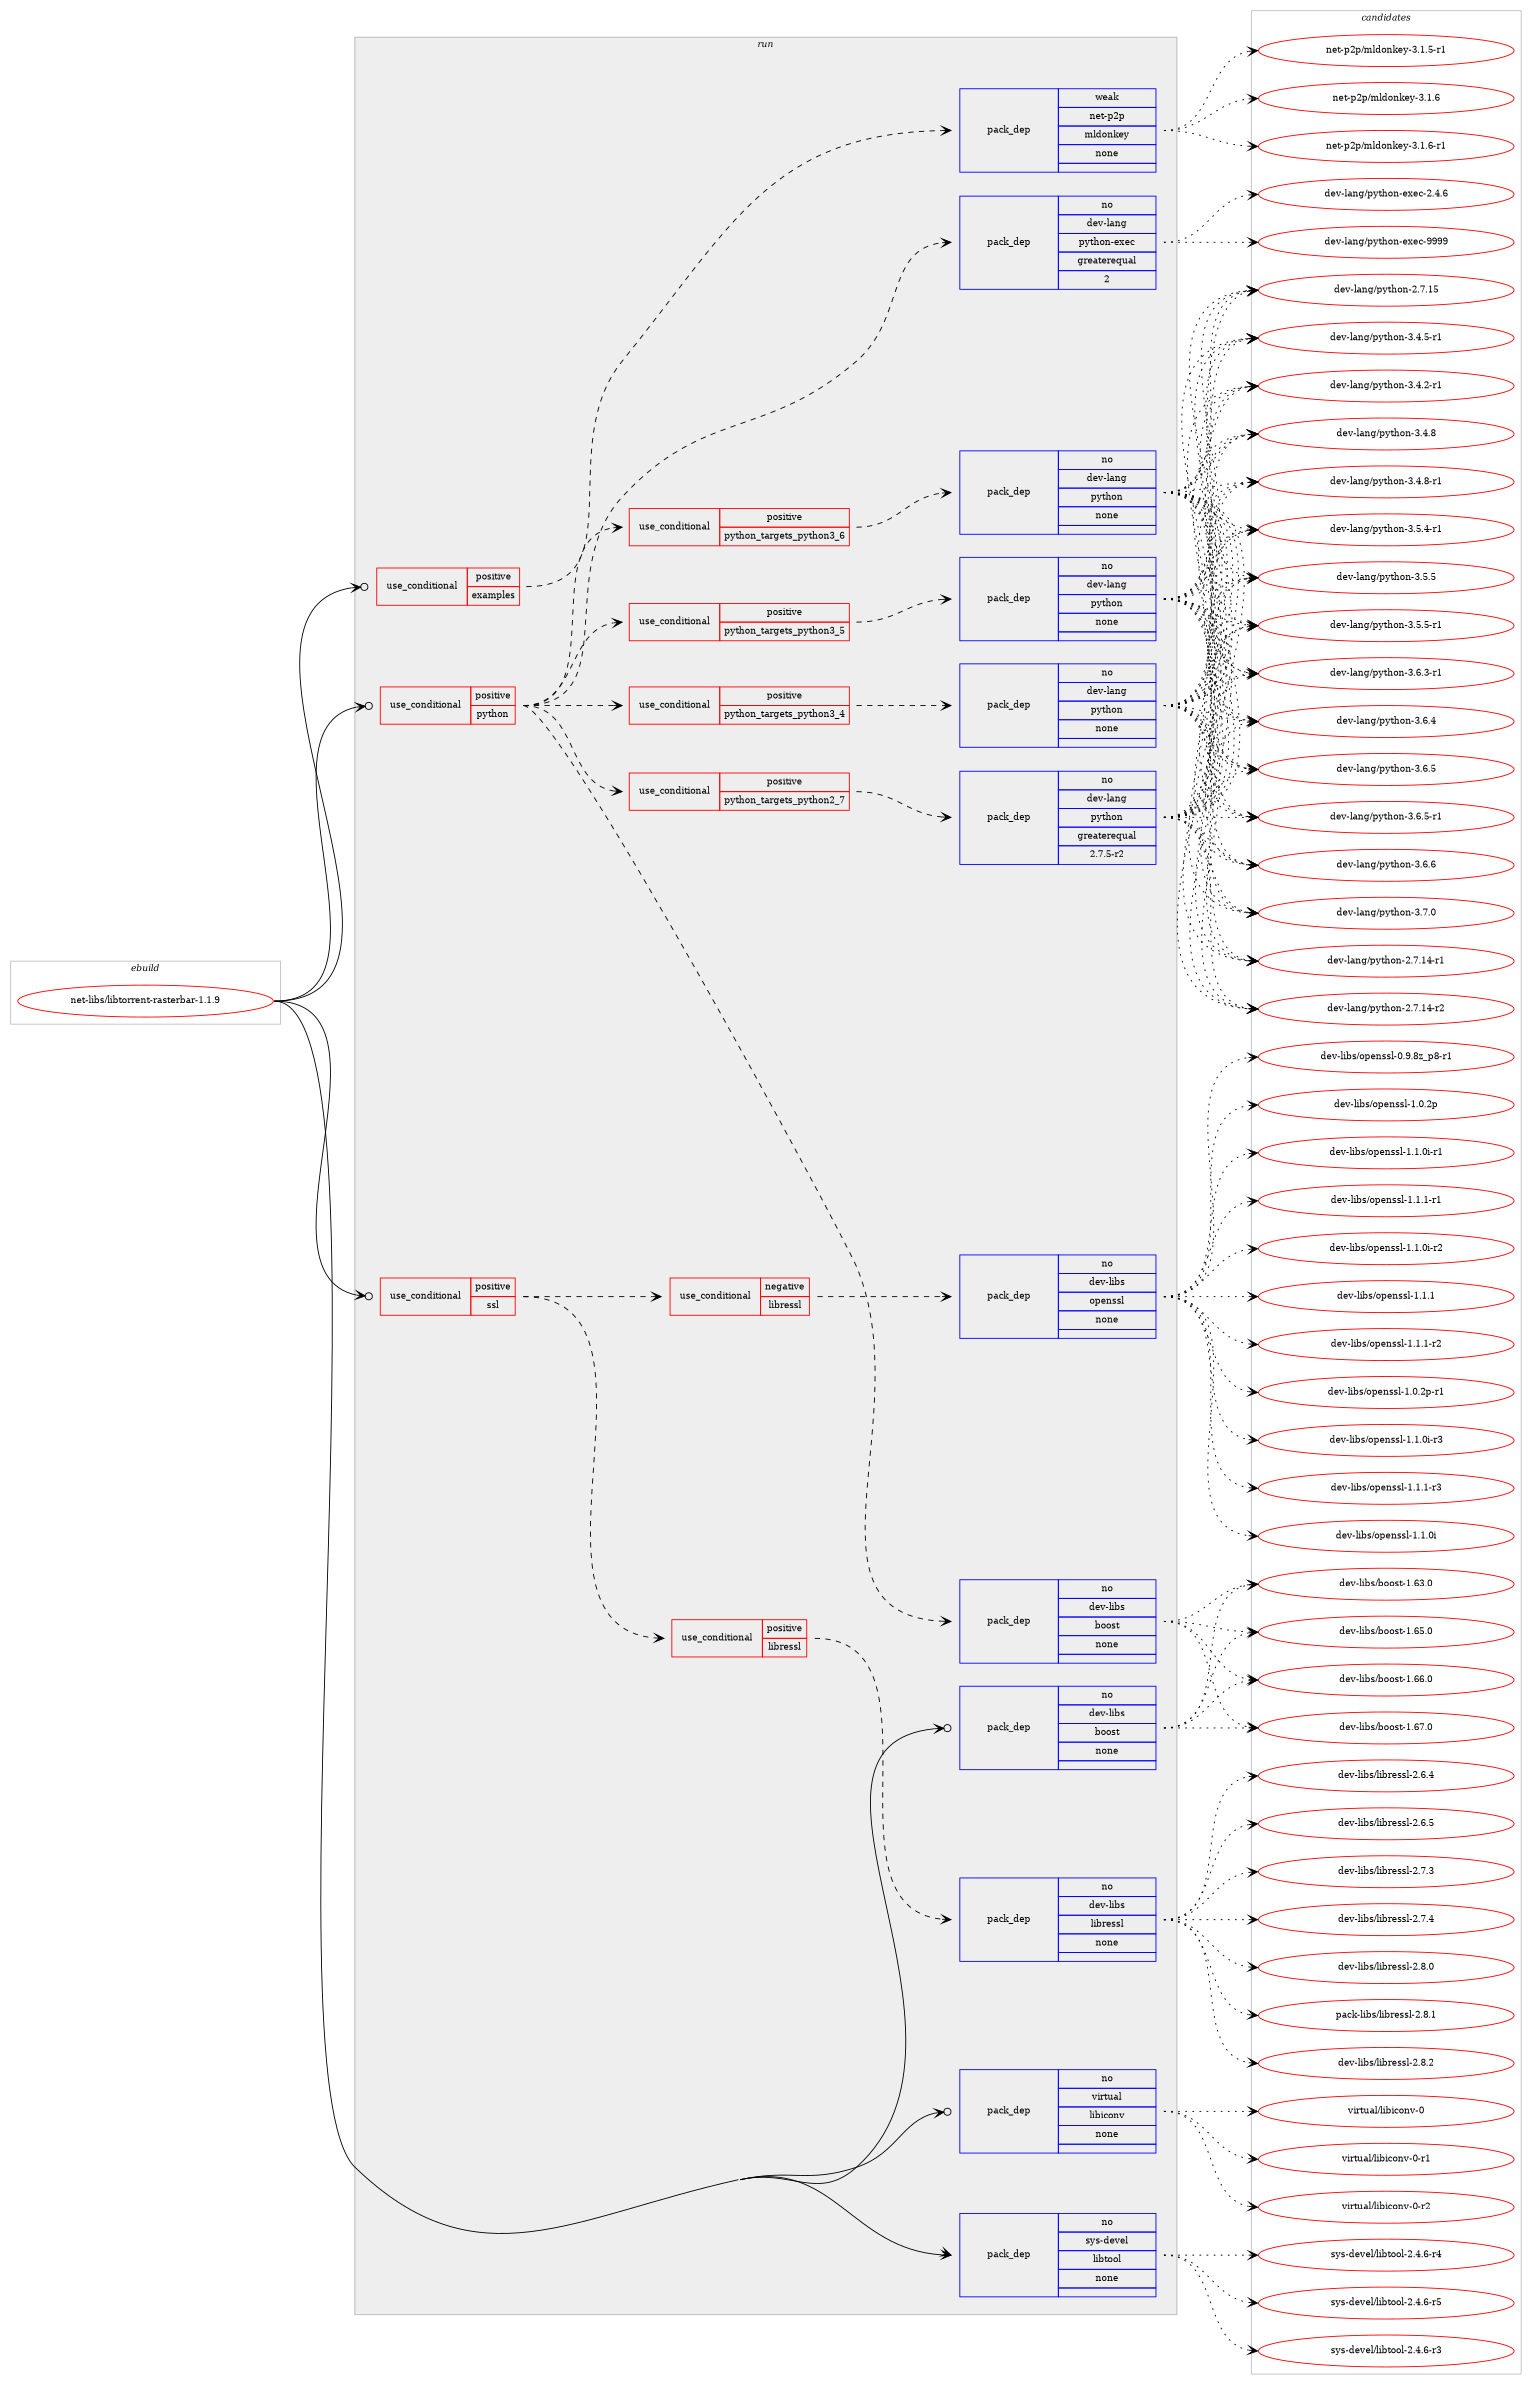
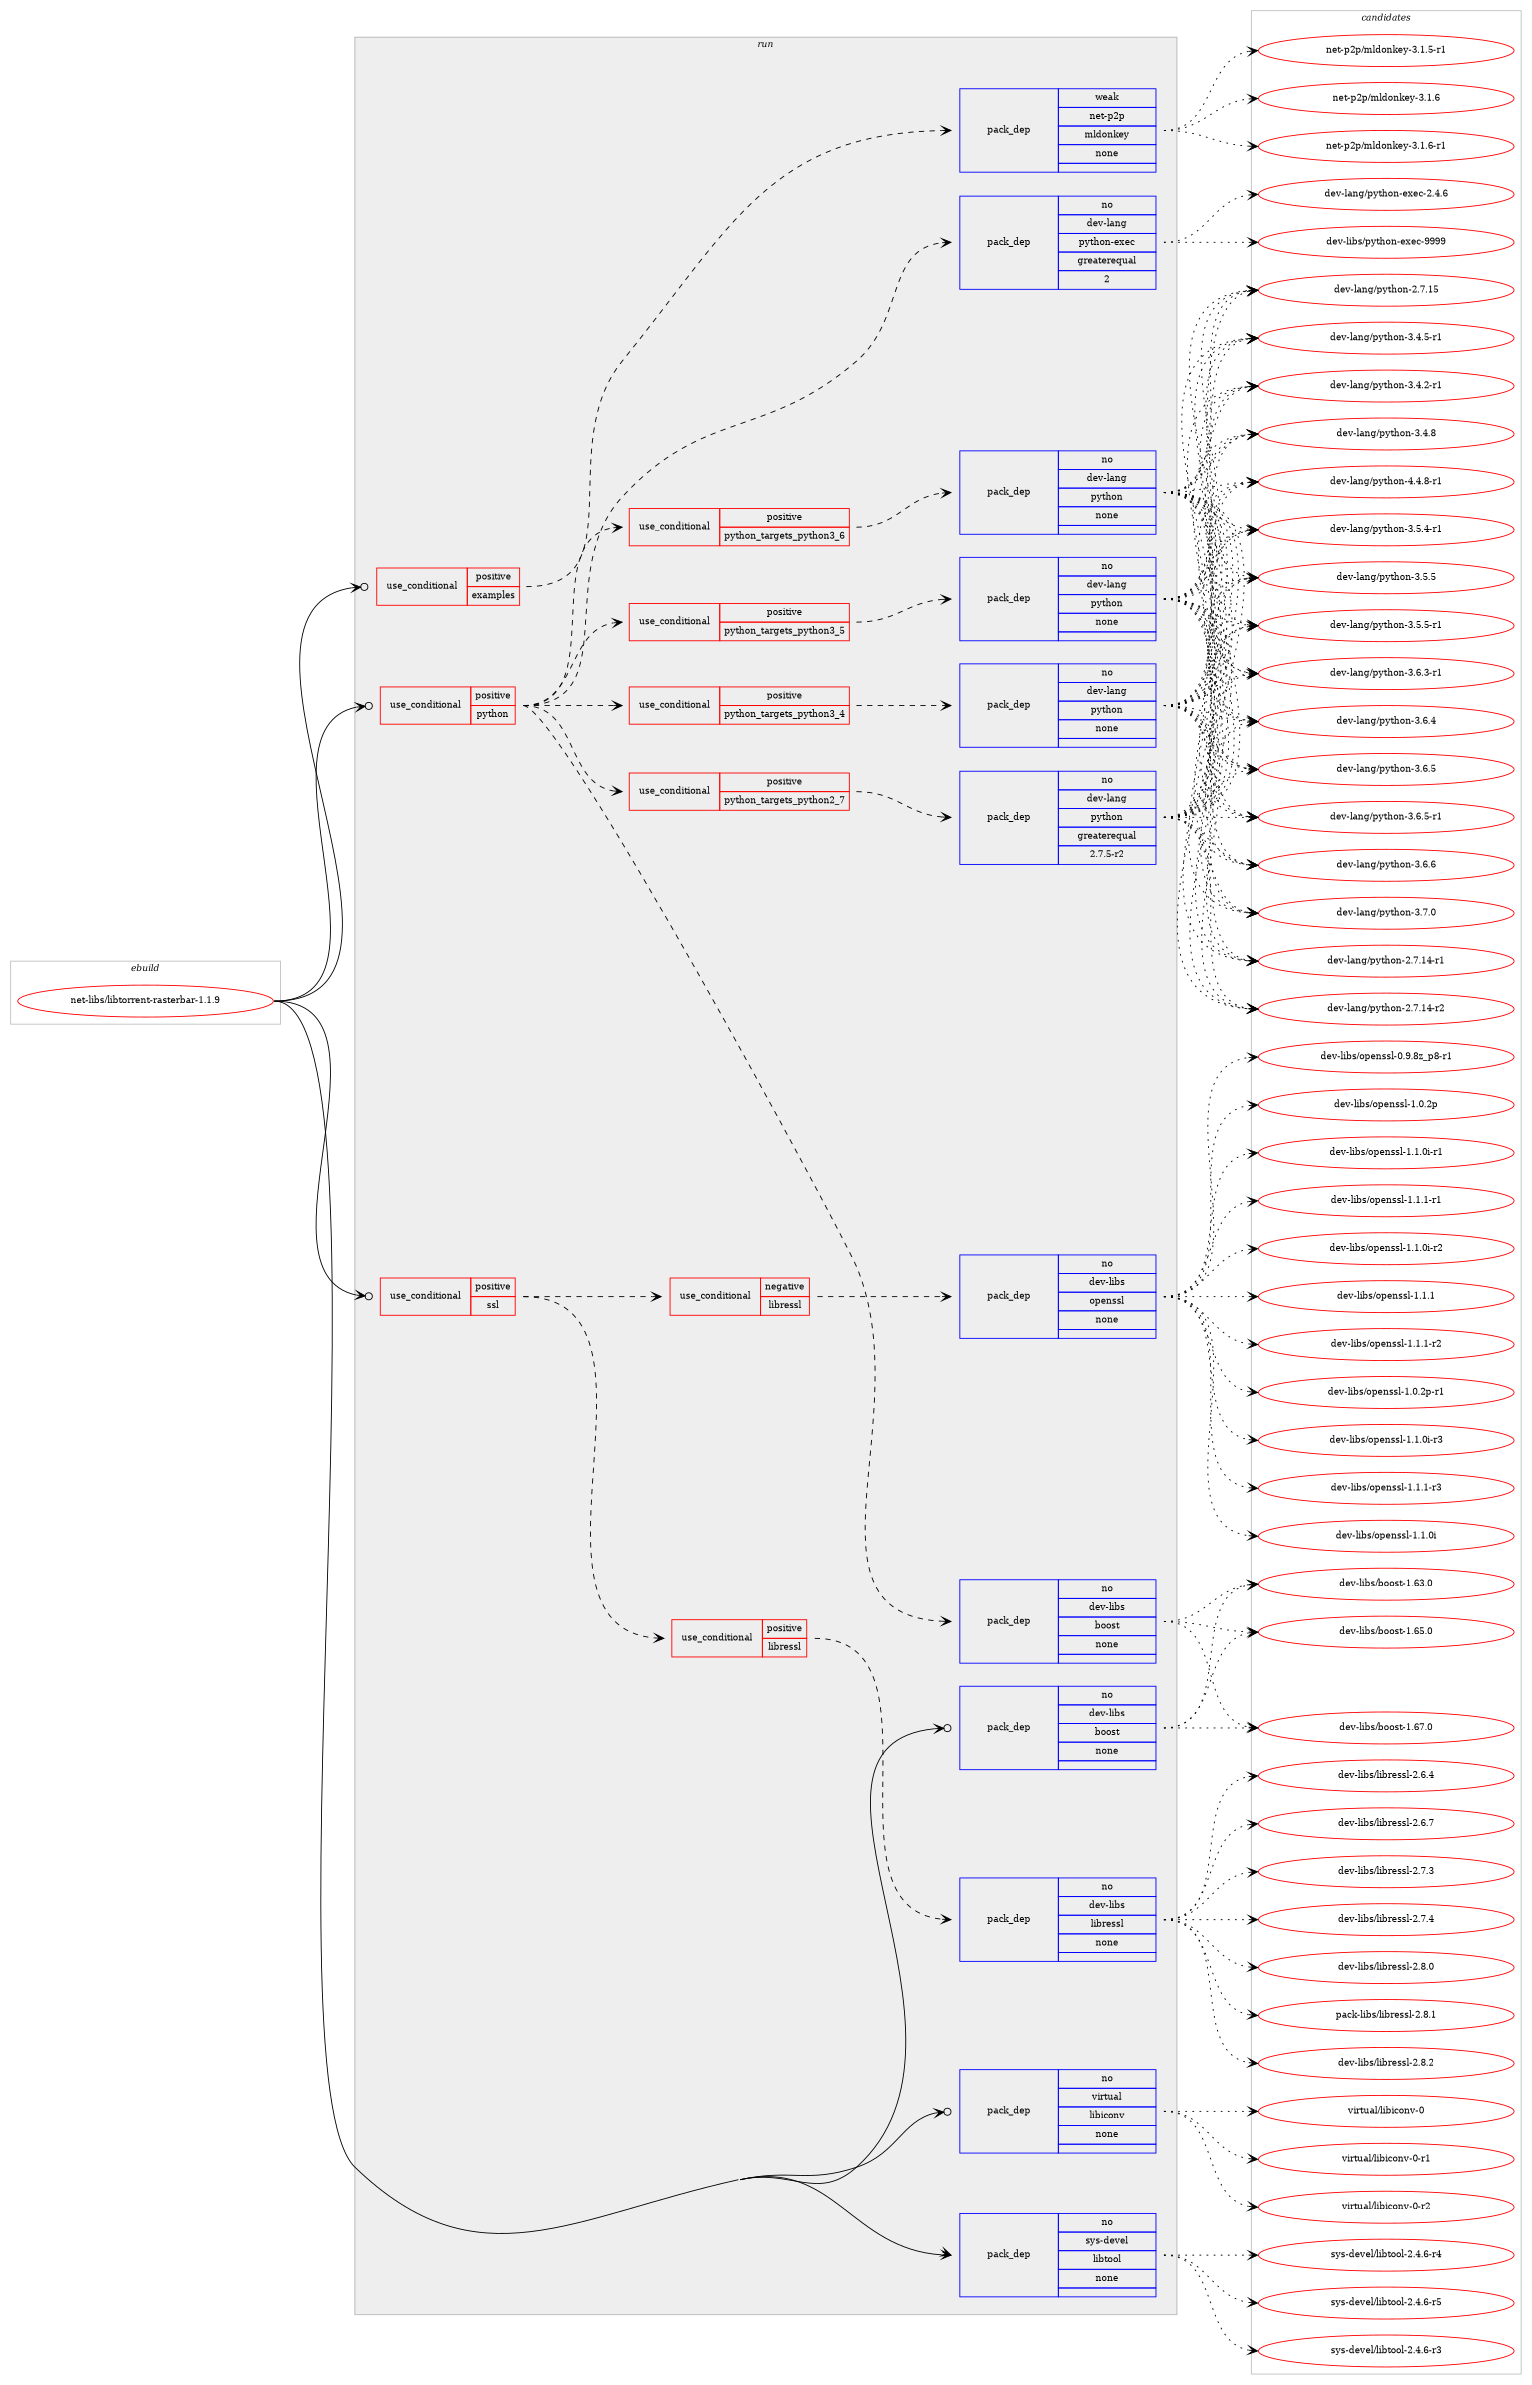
(1386, 242) -> (1386, 242)
(1386, 482) -> (1386, 482)
(1386, 1680) -> none
(1386, 1824) -> (1386, 1824)
